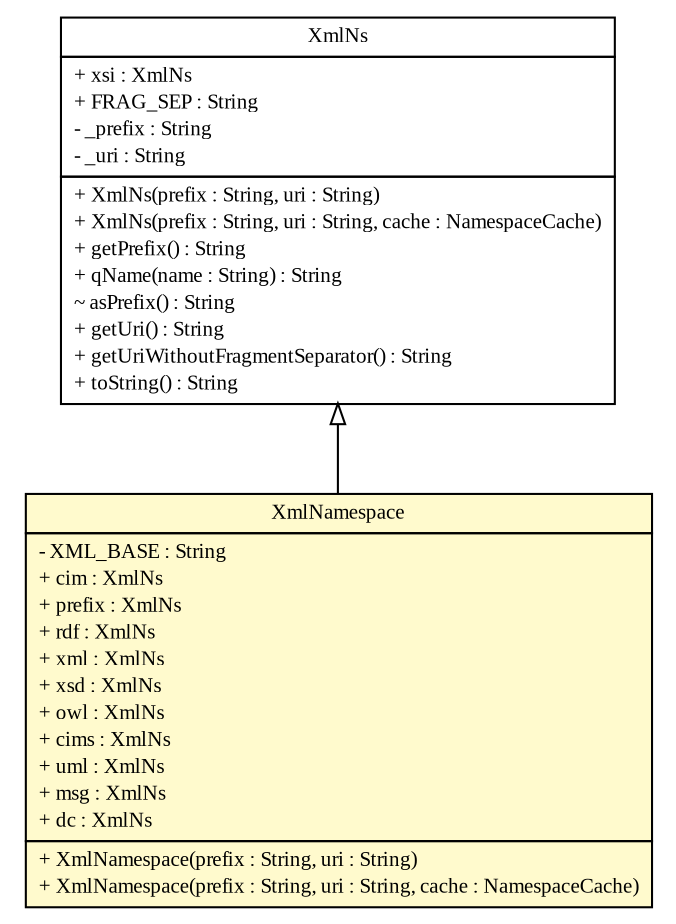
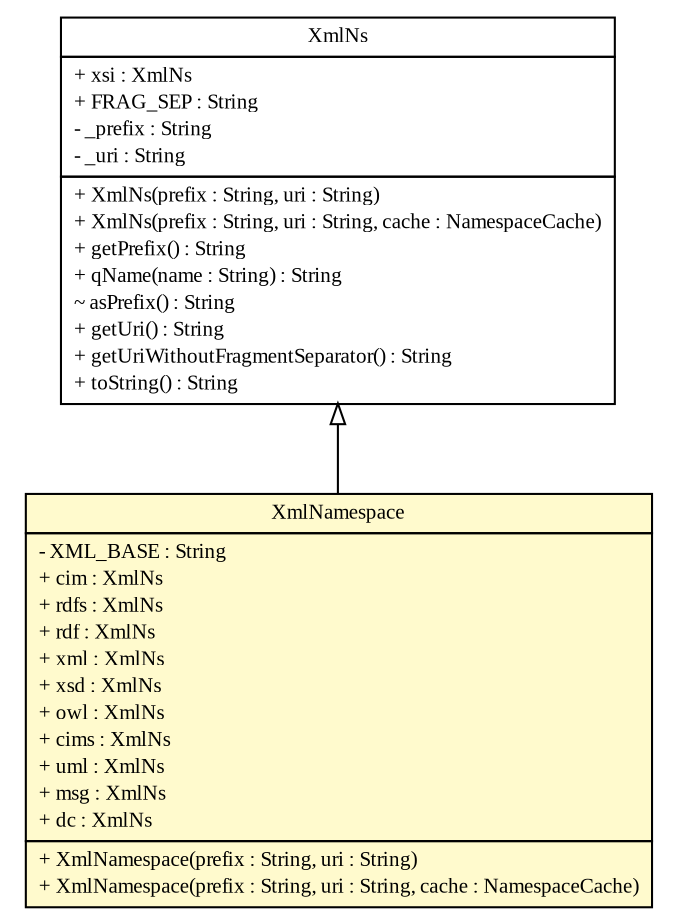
(111, 606) -> (101, 606)
